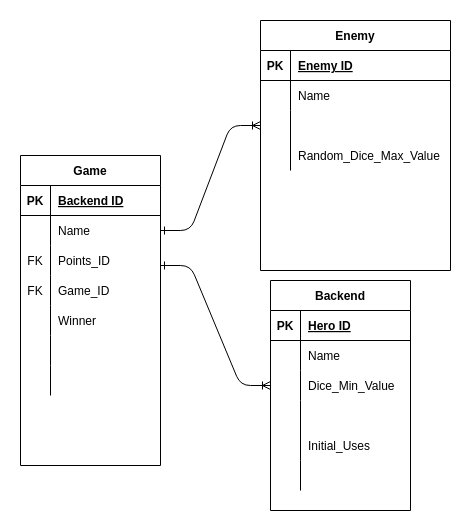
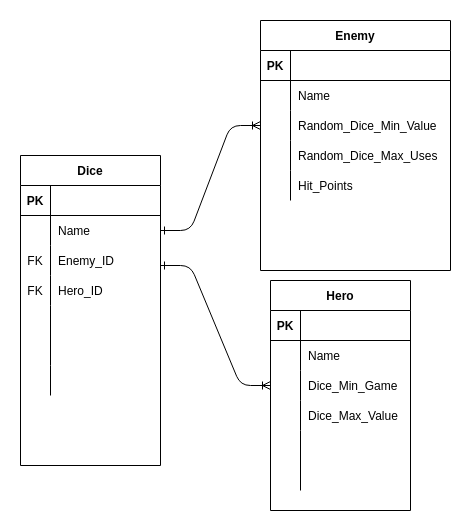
(371, 66) -> none
none -> (371, 126)
(365, 156) -> (364, 156)
(90, 171) -> (90, 171)
none -> (371, 186)
(106, 201) -> none
(87, 261) -> (85, 261)
(82, 291) -> (82, 291)
(340, 296) -> (340, 296)
(106, 321) -> none
(356, 326) -> none
(350, 386) -> (349, 386)
none -> (356, 416)
(356, 446) -> none
